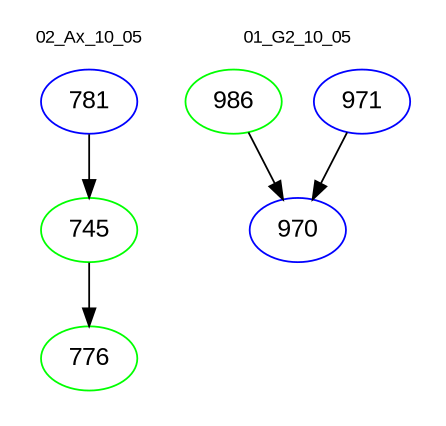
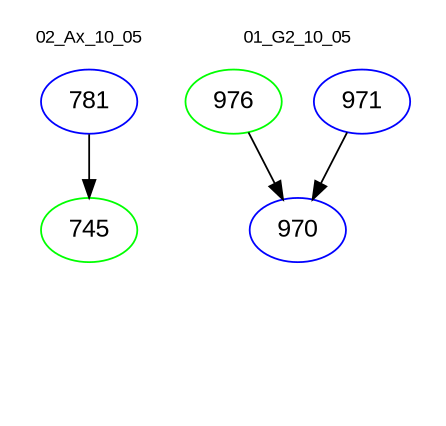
(234, 102) -> (234, 102)
(89, 358) -> none
